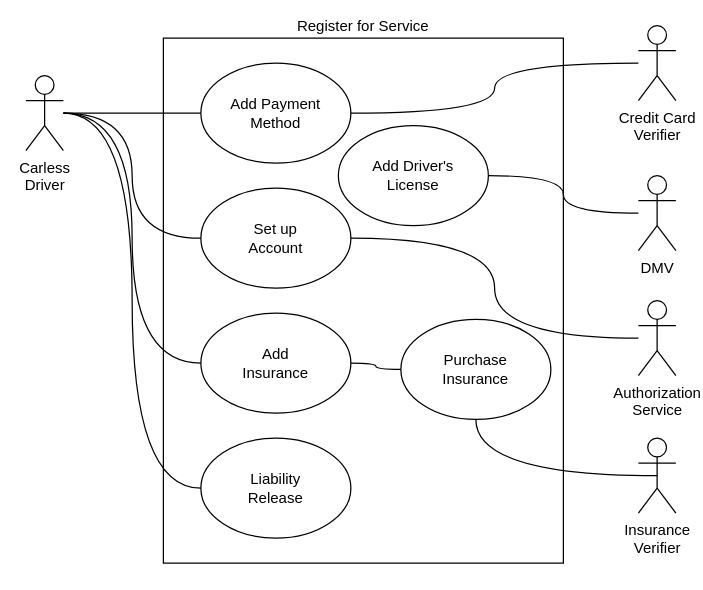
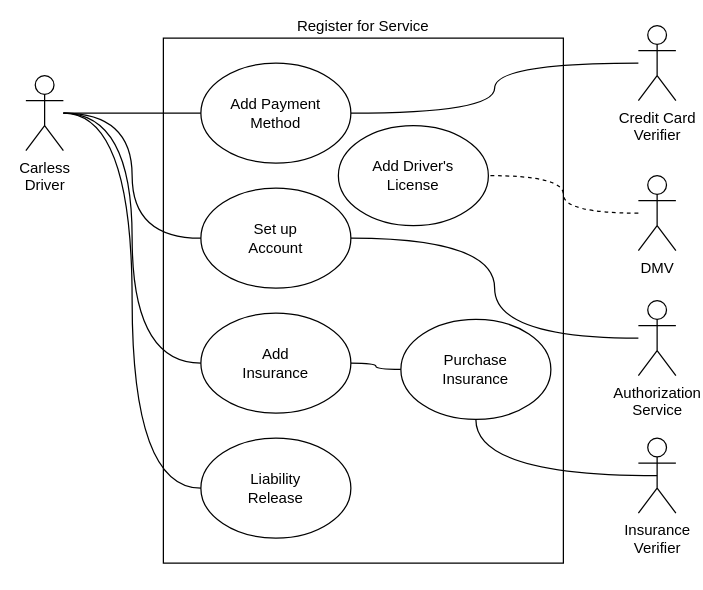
(562, 191) -> (562, 191)
